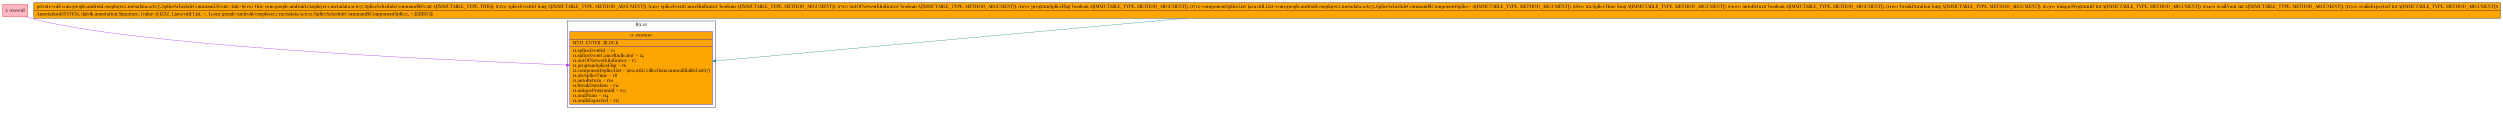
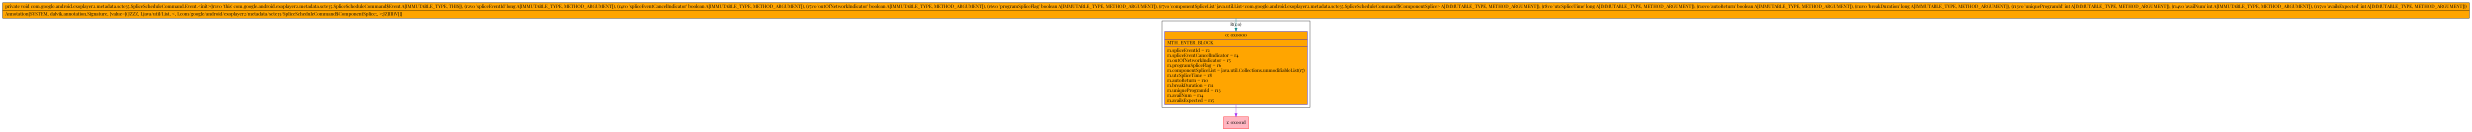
(295, 50) -> (1236, 109)
